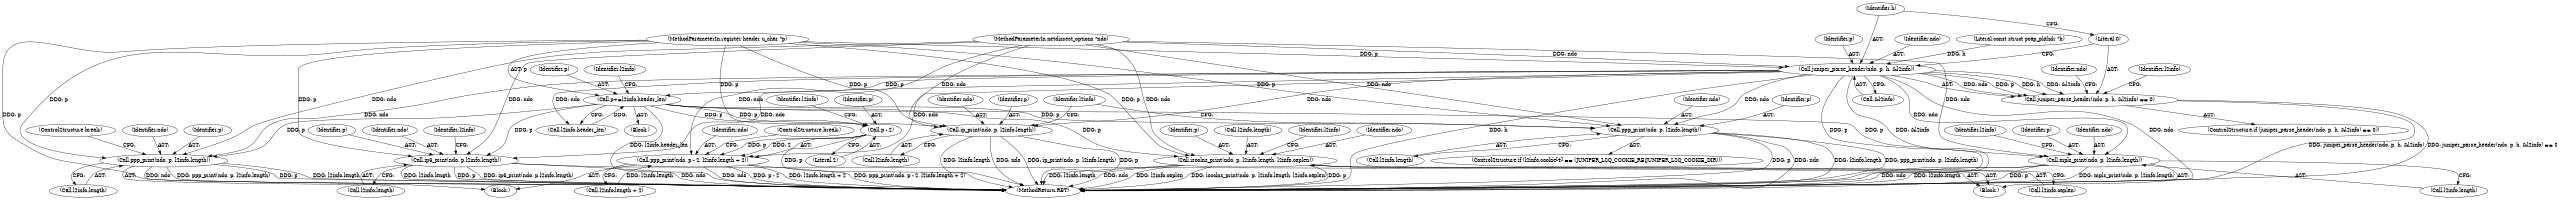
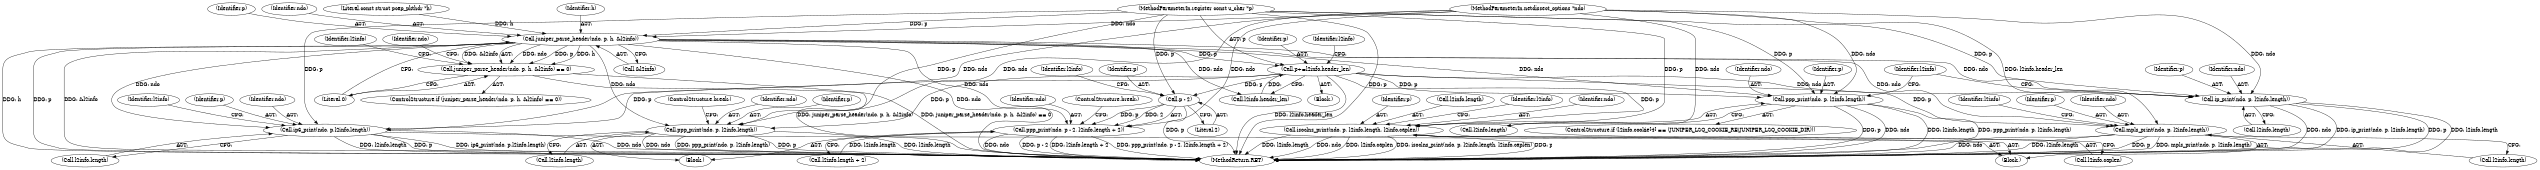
(1997, 20) -> (410, 86)
(728, 39) -> (1196, 9)
(1958, 100) -> (2034, 70)
(748, 115) -> (1809, 85)
